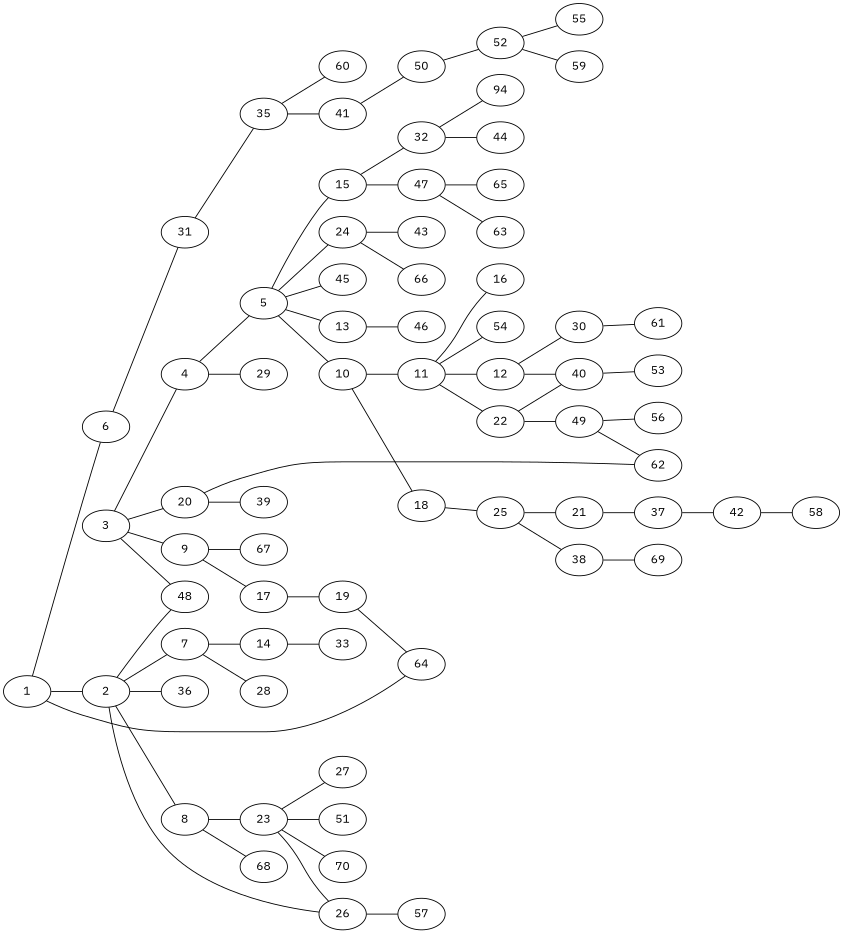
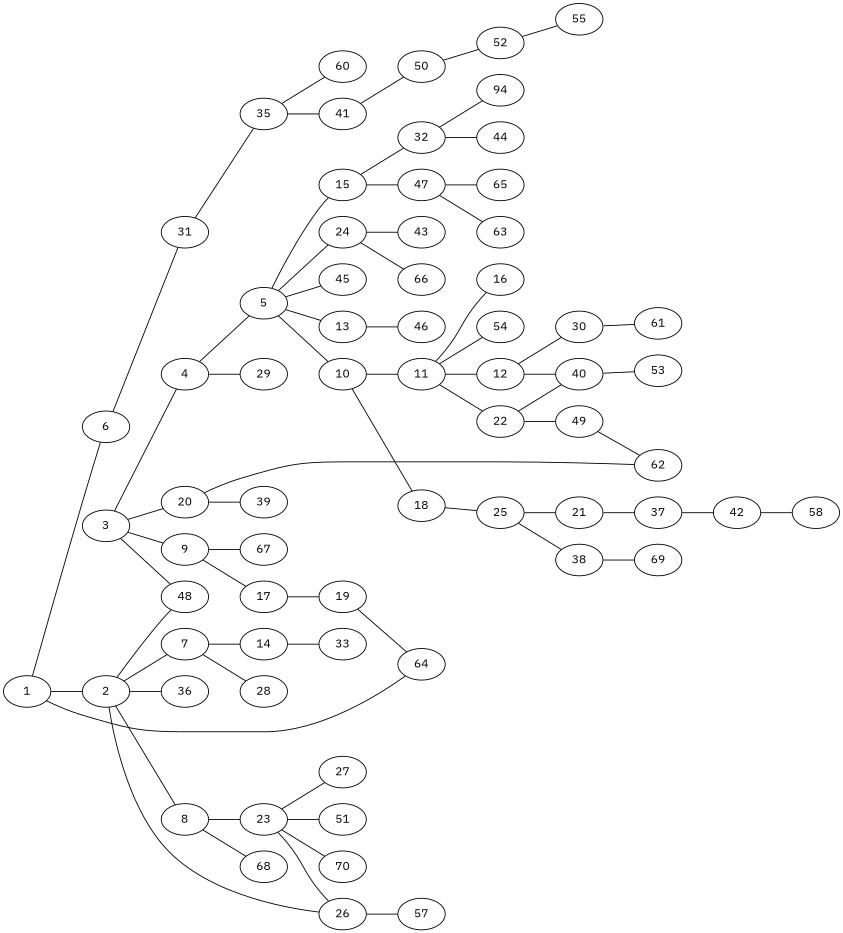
(579, 67) -> none
(658, 418) -> none
